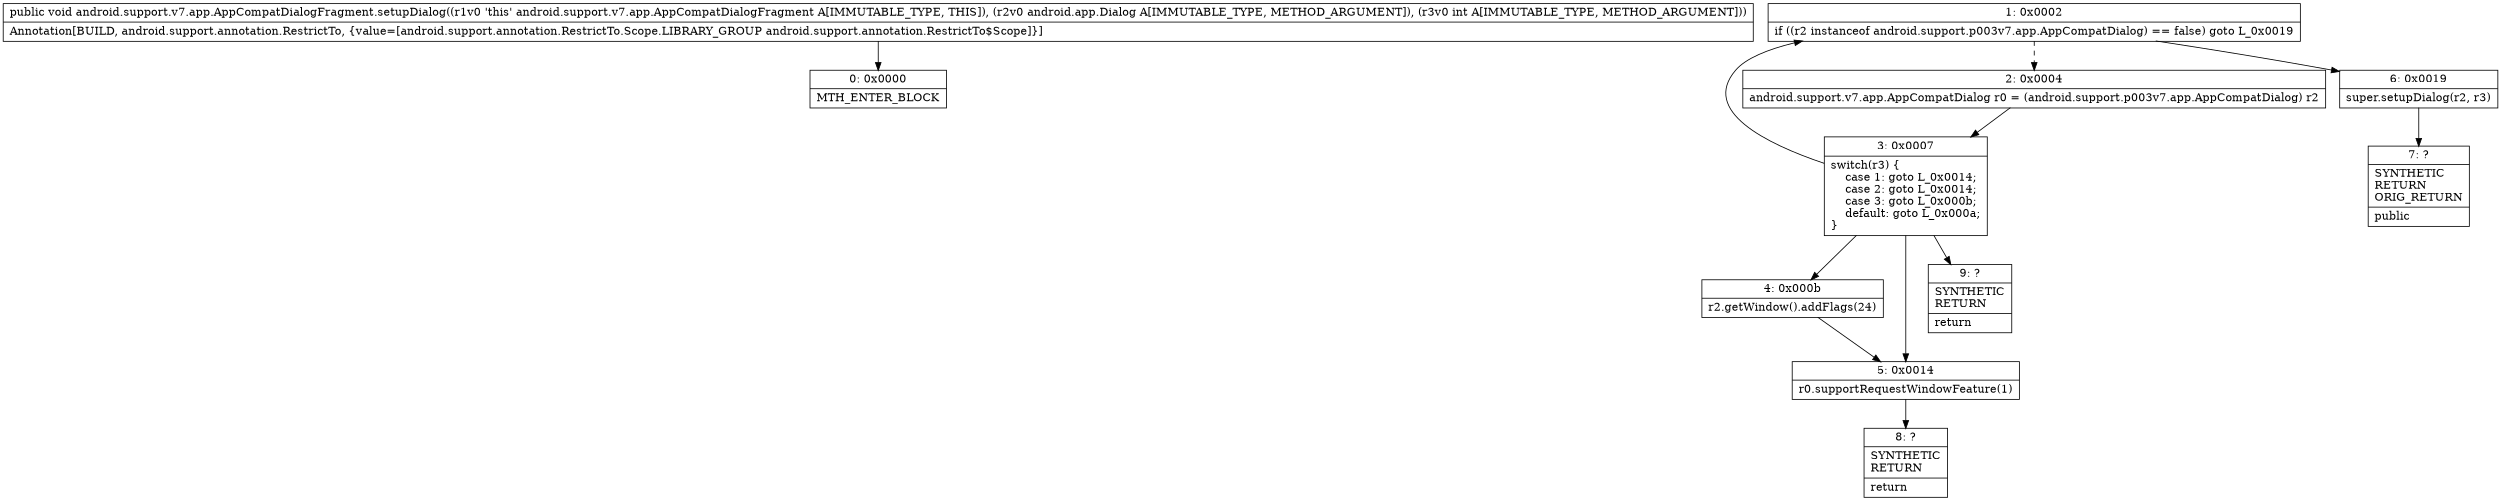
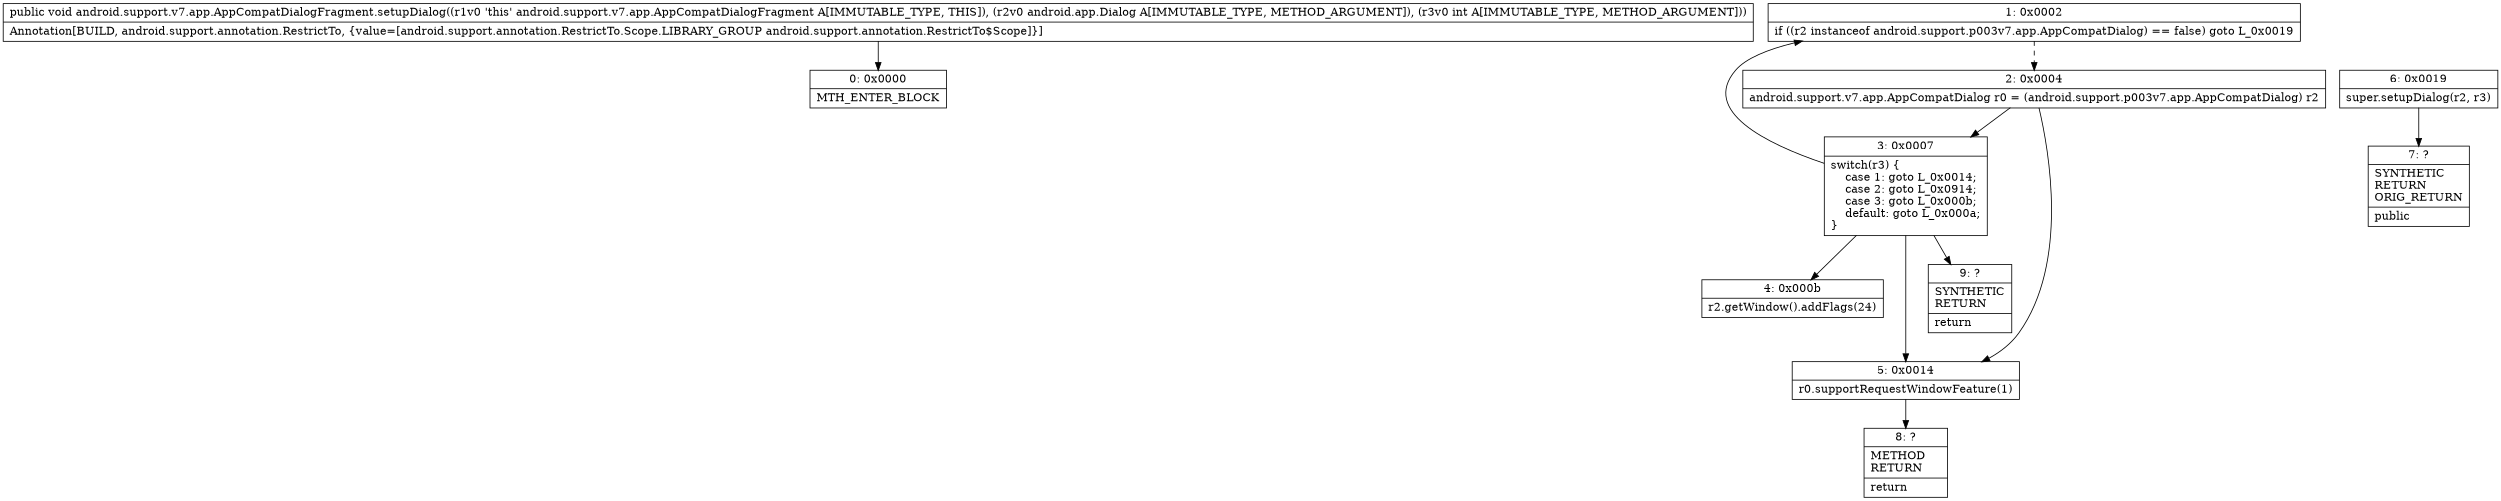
(2244, 55) -> none
(1904, 189) -> (1904, 189)
(1846, 337) -> (2050, 243)
(1906, 456) -> (1898, 456)
